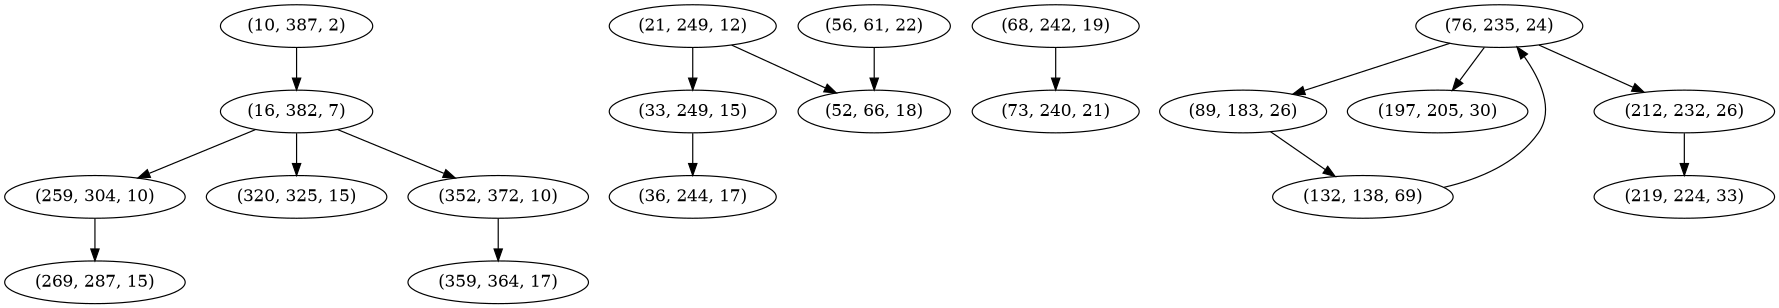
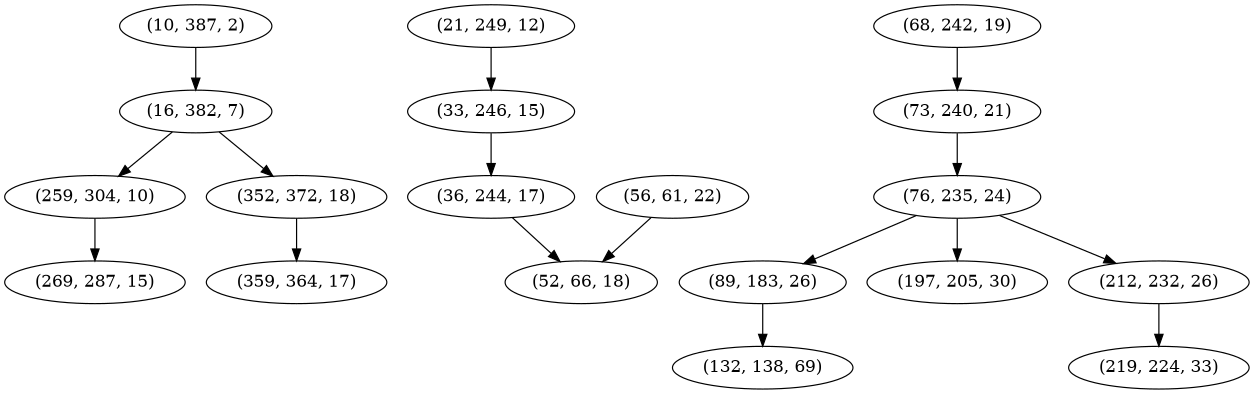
(779, 67) -> (532, 236)
(693, 111) -> (491, 111)
(1529, 144) -> (957, 148)
(297, 197) -> none
(498, 197) -> (297, 197)
